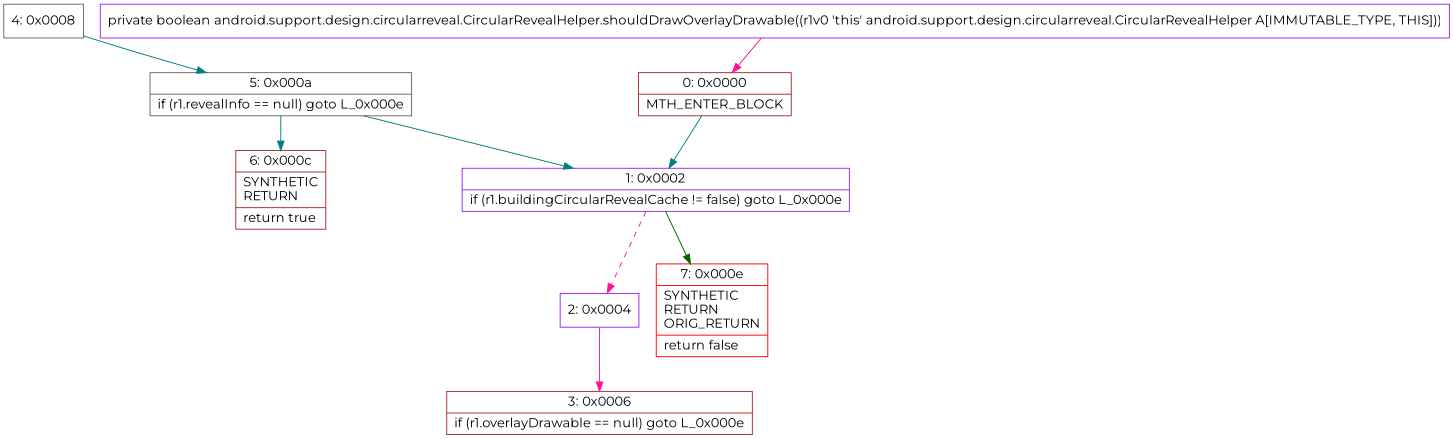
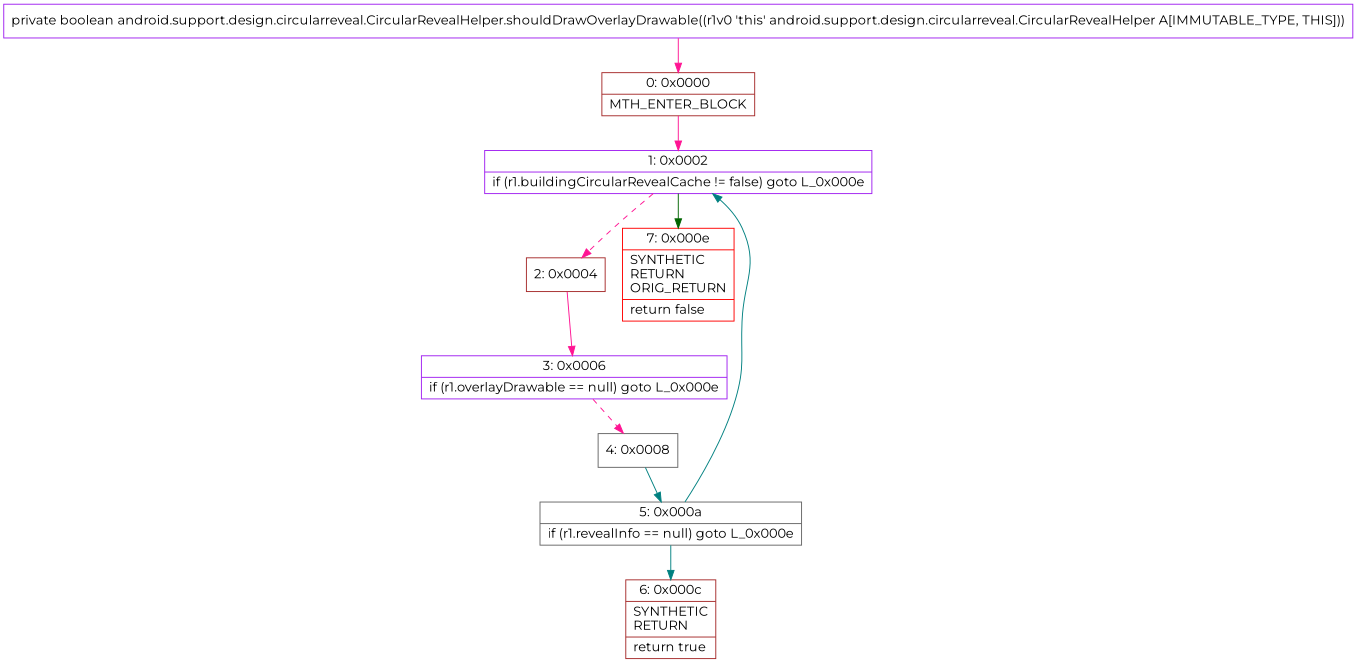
(688, 138) -> (678, 128)
(600, 310) -> (566, 275)
(600, 413) -> (574, 377)
none -> (605, 413)
